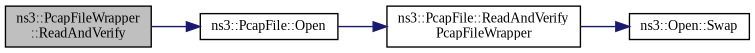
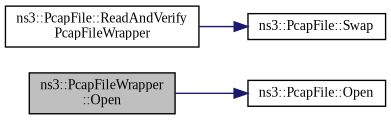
(78, 27) -> (102, 93)
(355, 27) -> none
(689, 27) -> (317, 27)
